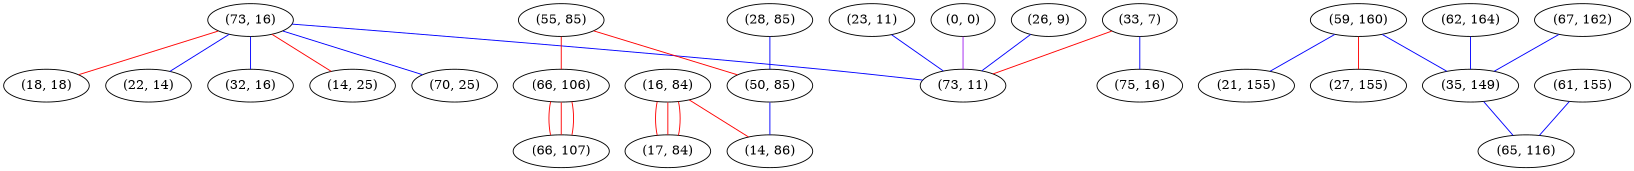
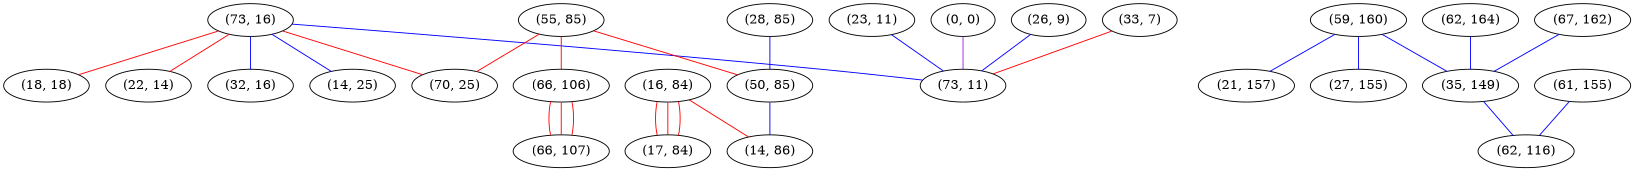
(200, 53) -> (200, 53)
(302, 53) -> (302, 53)
(353, 53) -> (353, 53)
none -> (508, 53)
(1358, 53) -> (1358, 53)
(1140, 86) -> none
(1246, 86) -> (1246, 86)
(1526, 151) -> (1526, 151)
